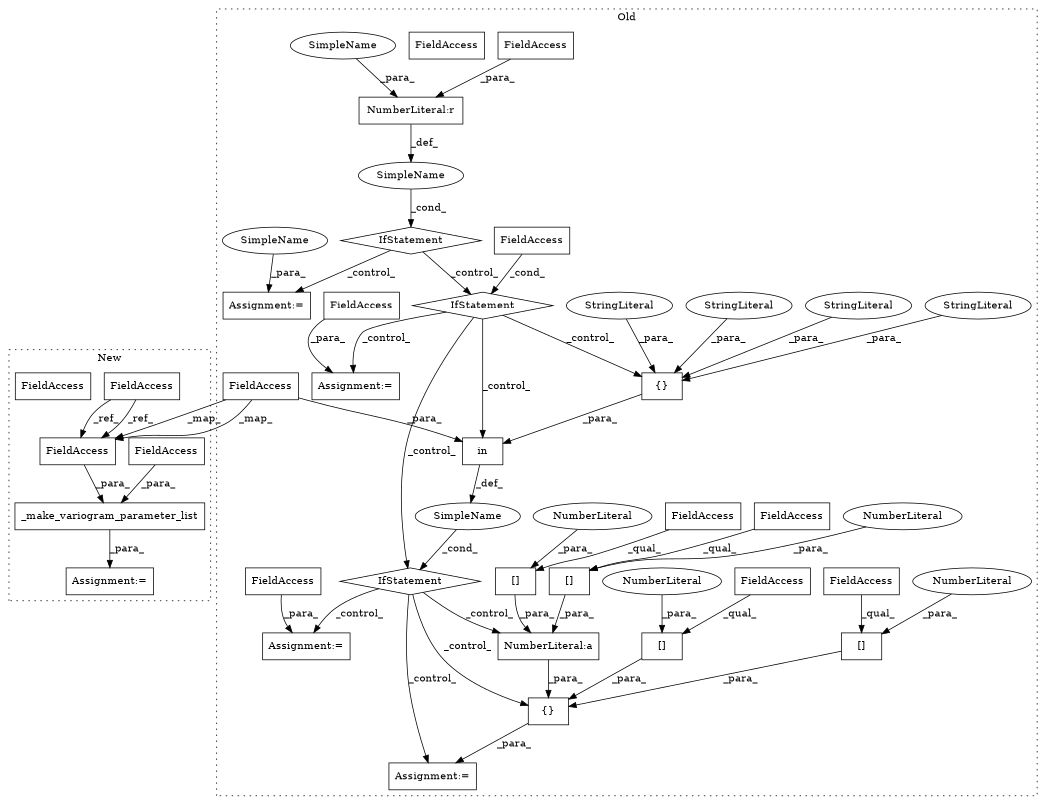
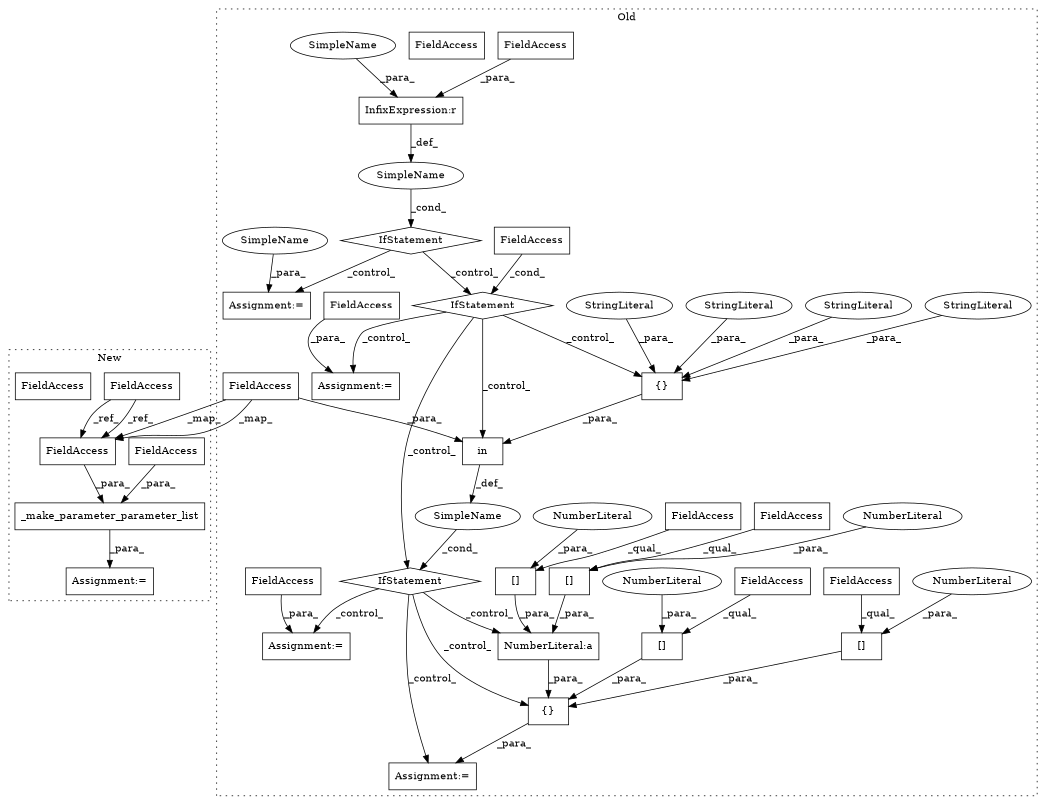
(411, 111) -> (411, 111)
(110, 516) -> (110, 516)
